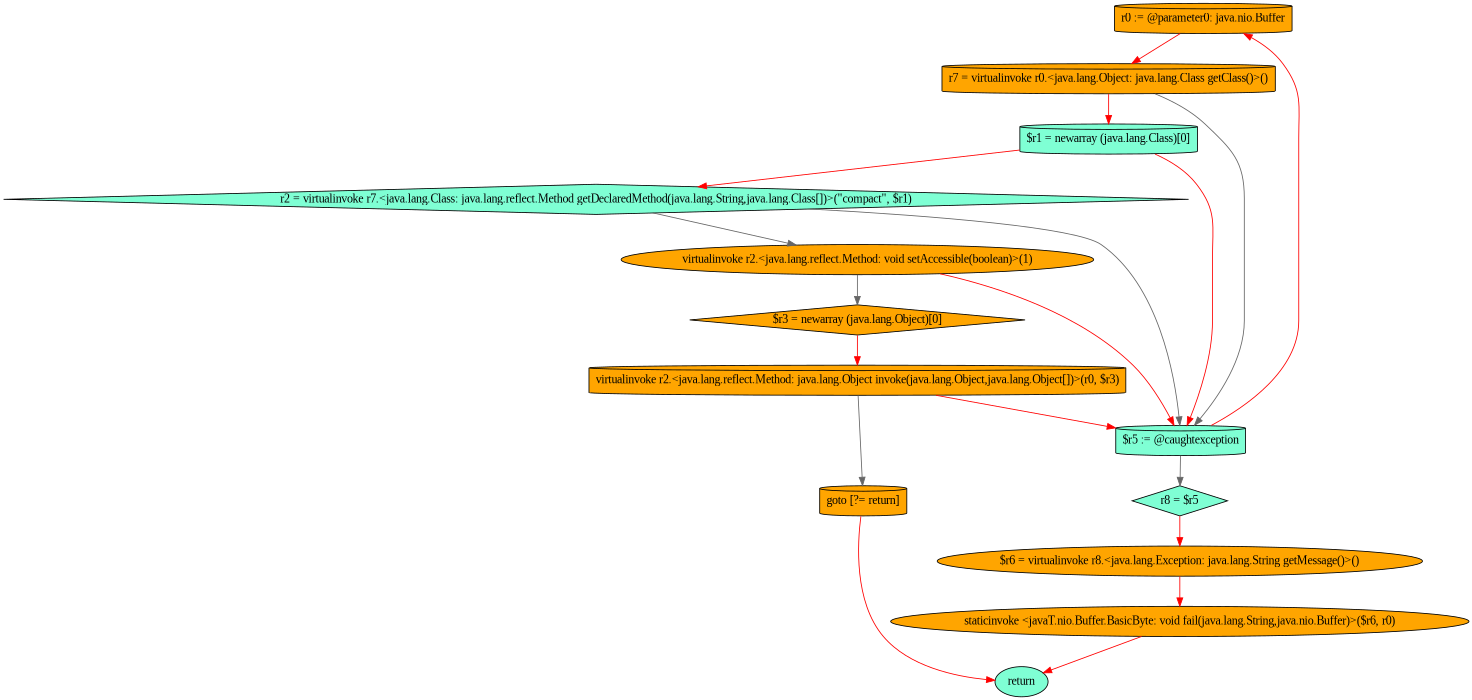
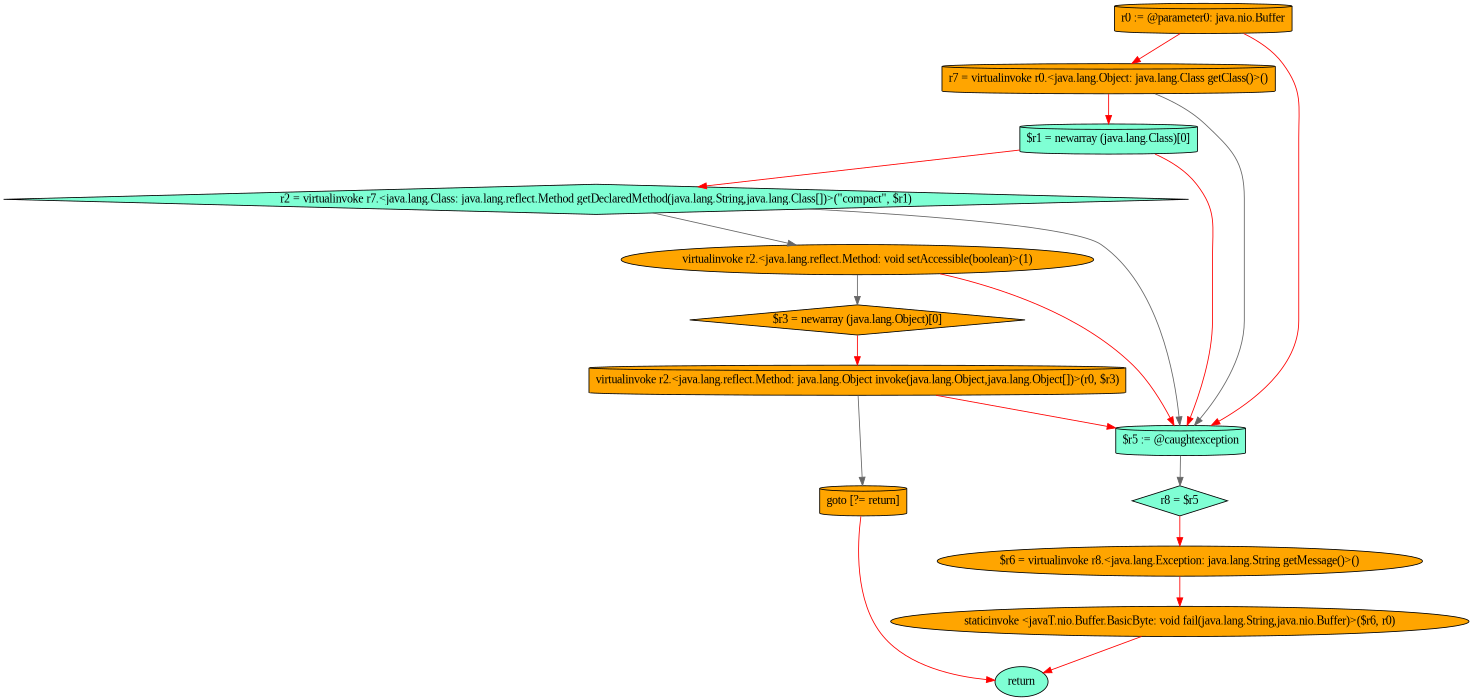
(1299, 241) -> (1299, 233)
